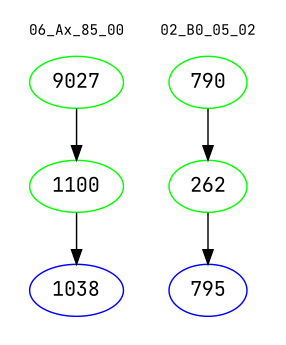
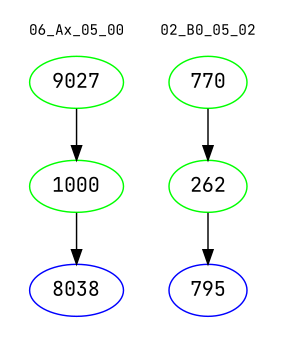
(77, 31) -> (77, 31)
(208, 82) -> (208, 82)
(77, 186) -> (77, 186)
(77, 290) -> (77, 290)
